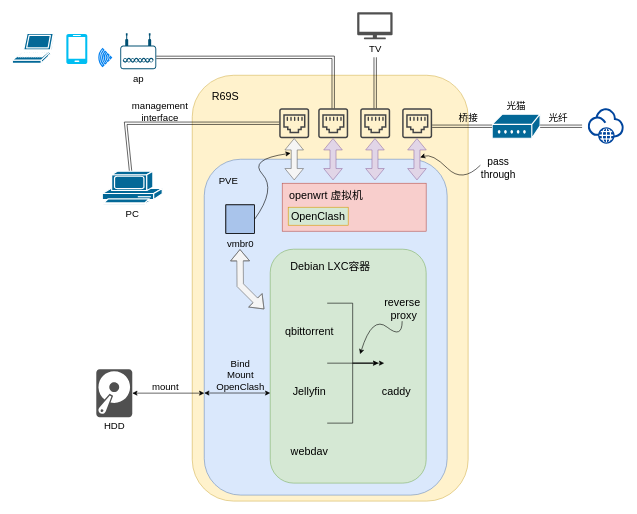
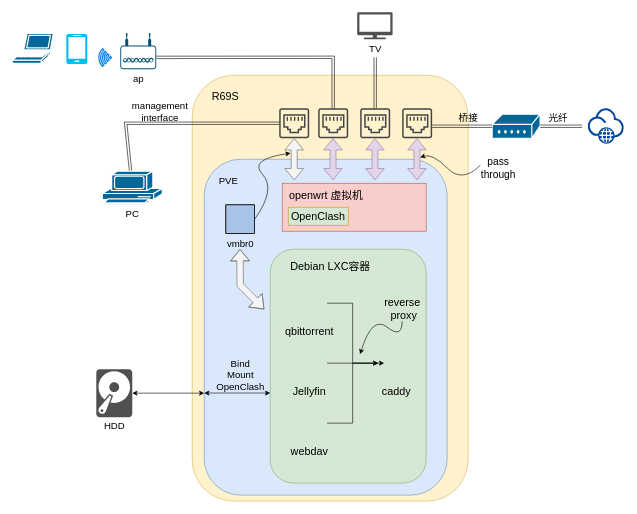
(516, 105) -> none
(165, 387) -> none
